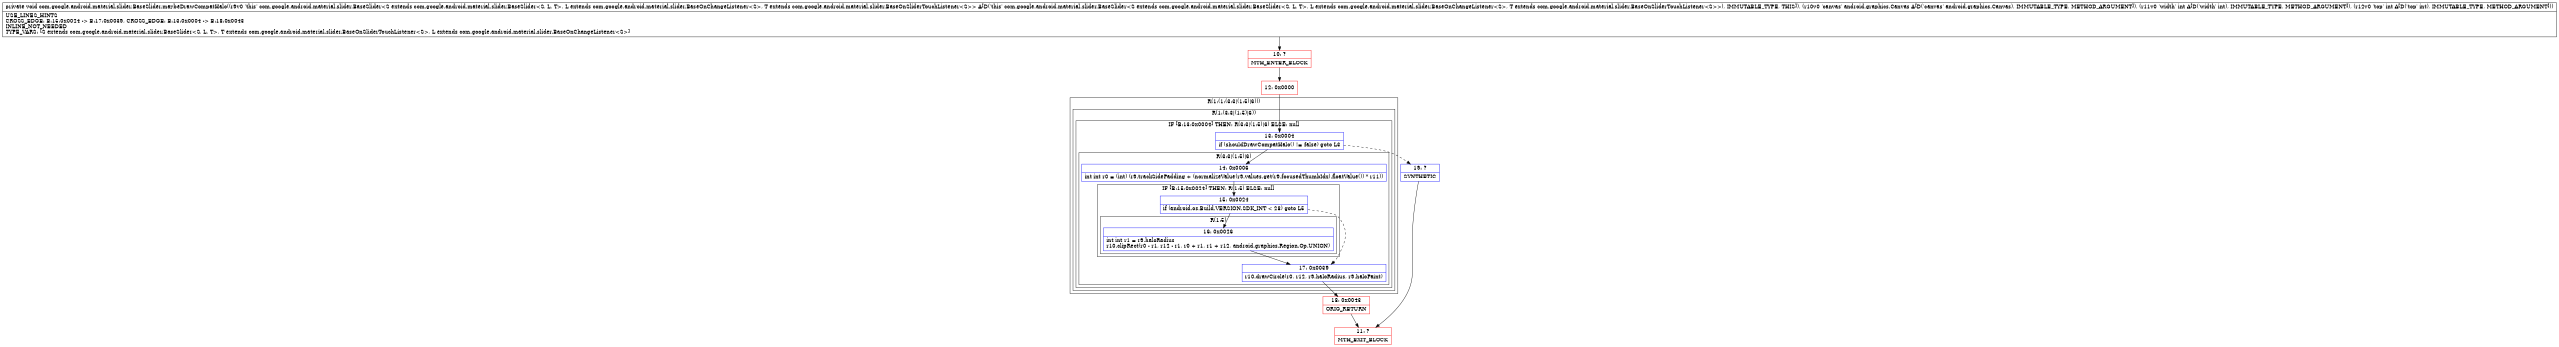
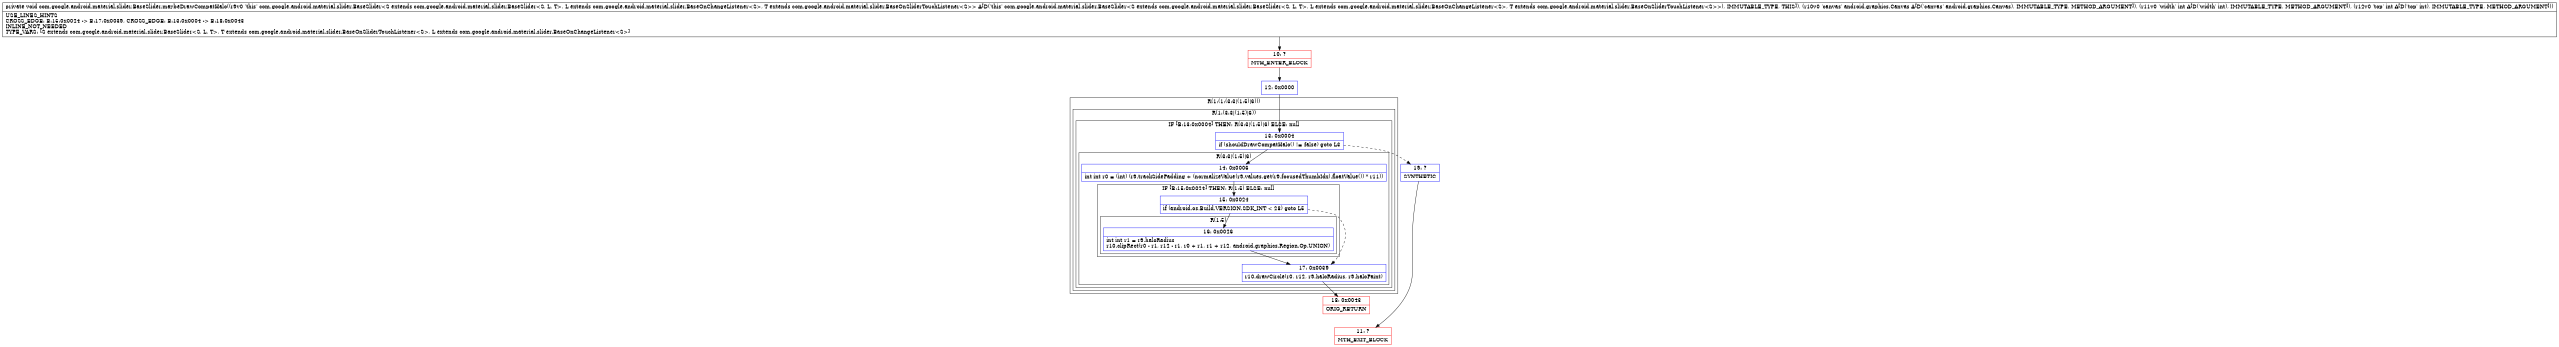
(1280, 88) -> (1280, 88)
(1354, 319) -> none
